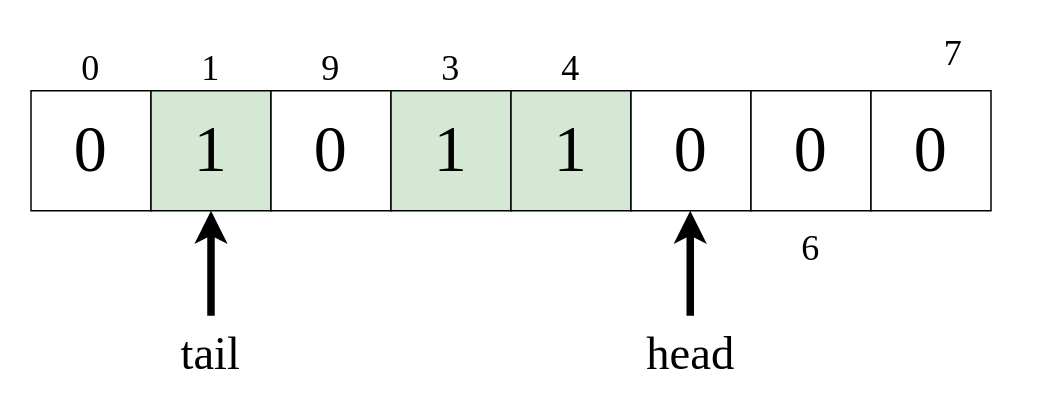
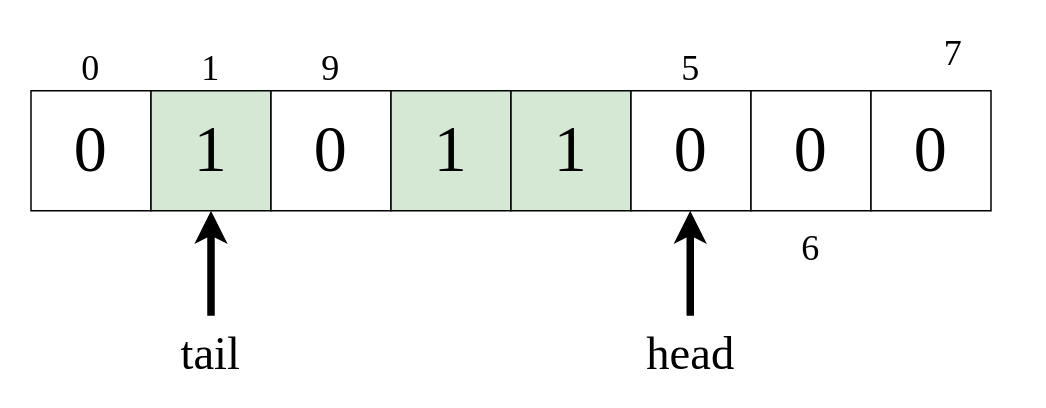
(451, 68) -> none
(571, 68) -> none
none -> (691, 68)
